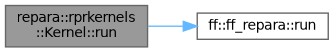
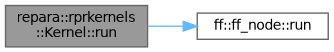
(263, 26) -> (263, 26)
